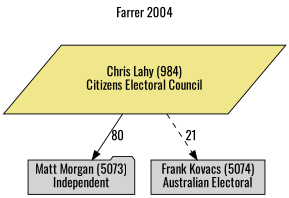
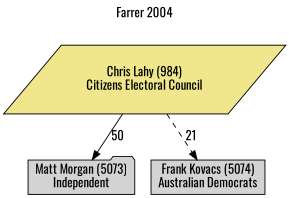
(118, 137) -> (118, 137)
(208, 177) -> (208, 177)
